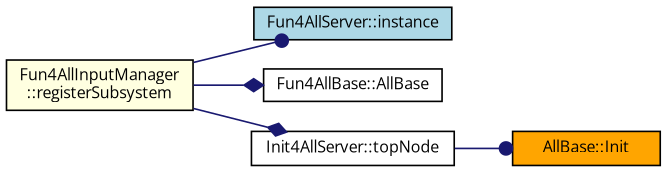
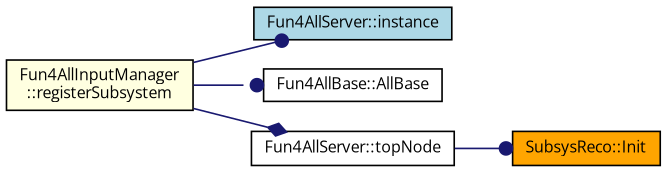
(219, 85) -> (219, 85)
(353, 148) -> (353, 148)
(586, 148) -> (586, 148)
